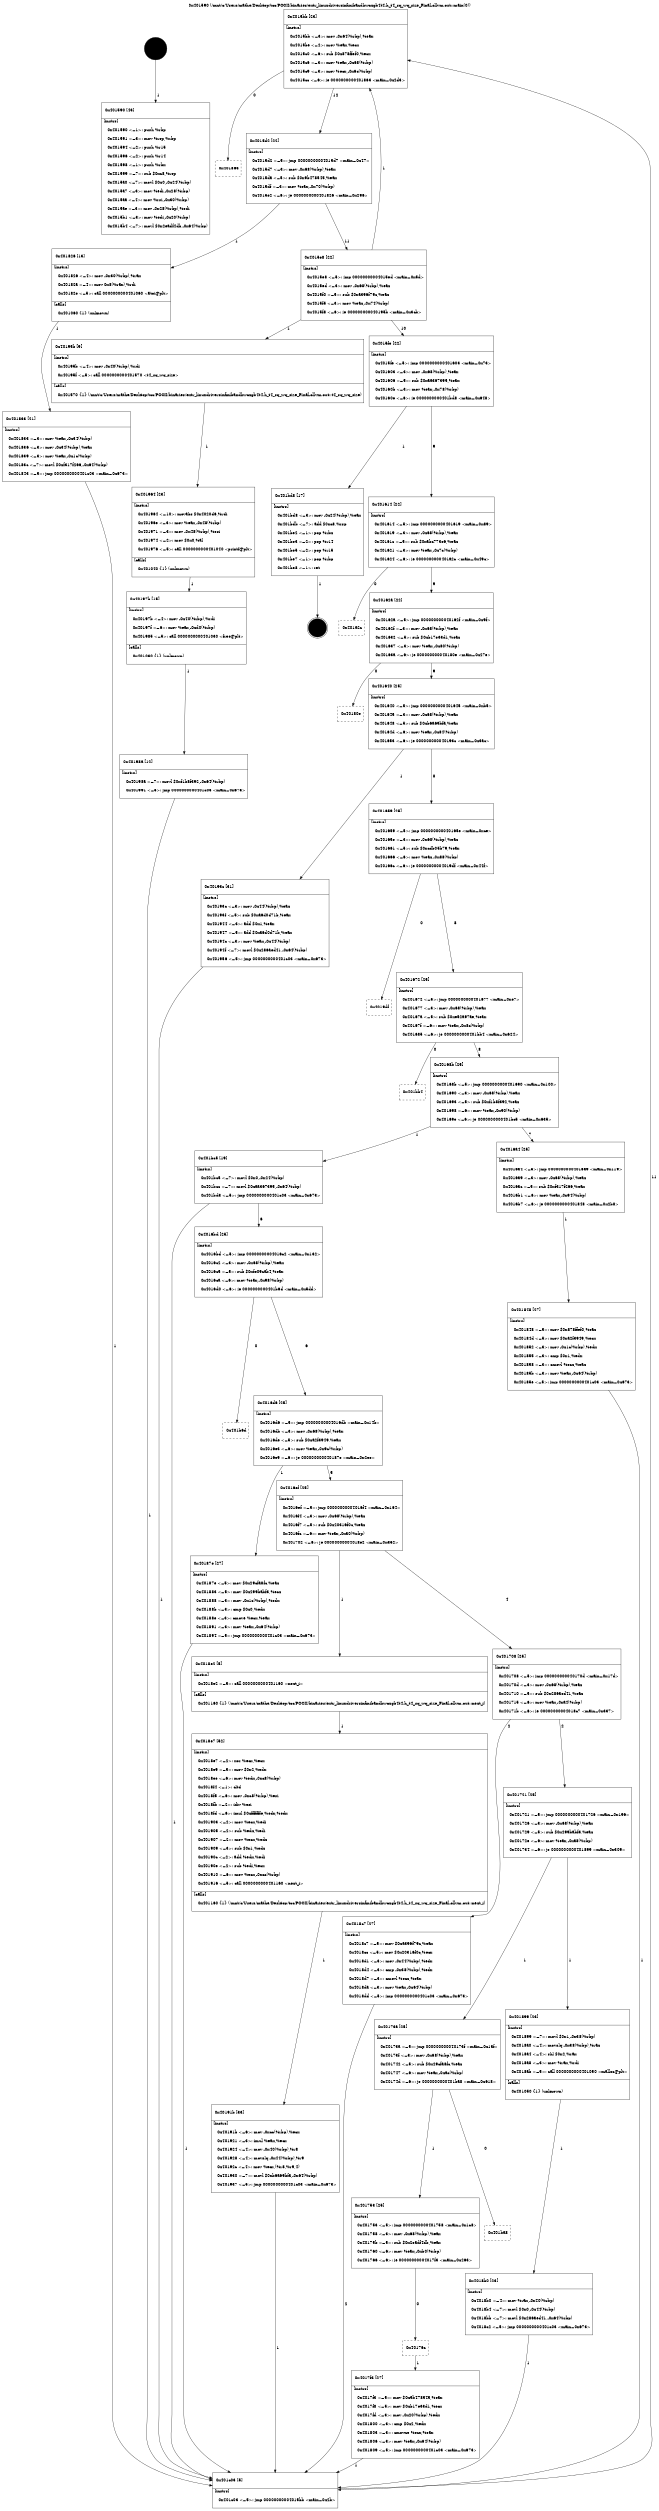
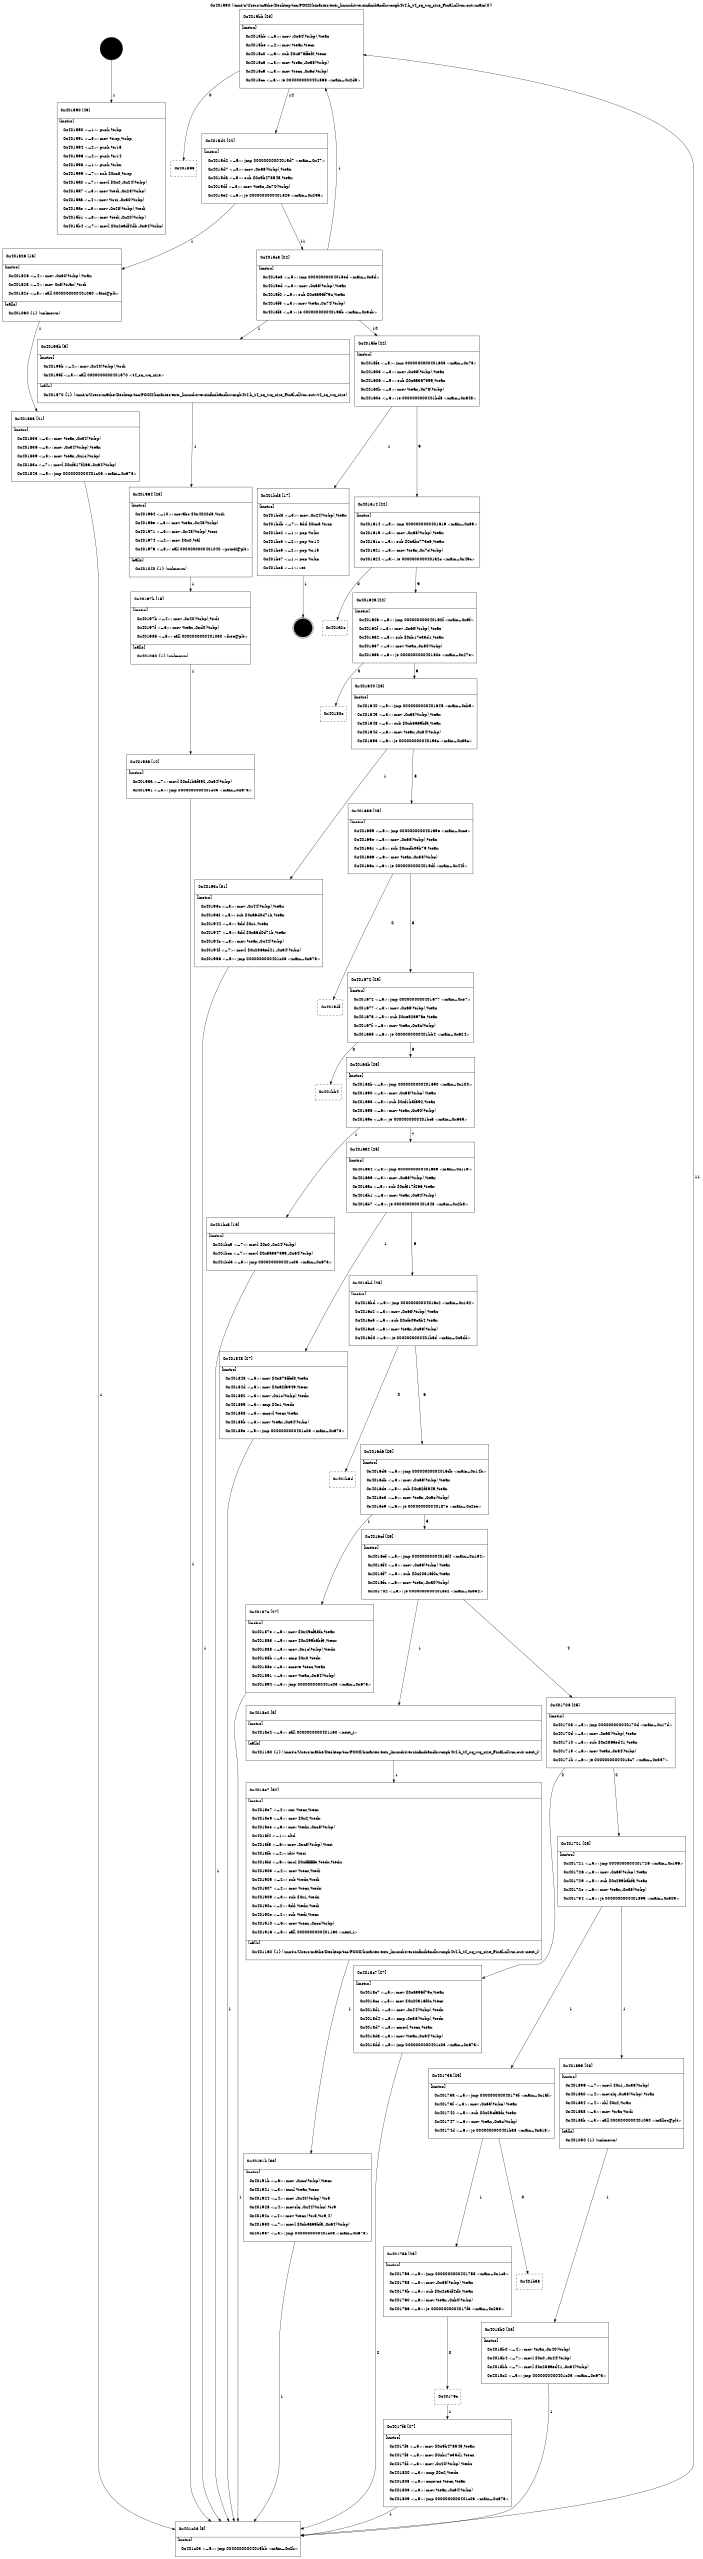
(259, 1214) -> (412, 1242)
